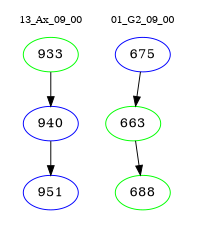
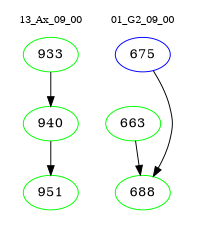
(139, 84) -> (172, 119)
(51, 124) -> (51, 124)
(51, 193) -> (51, 193)
